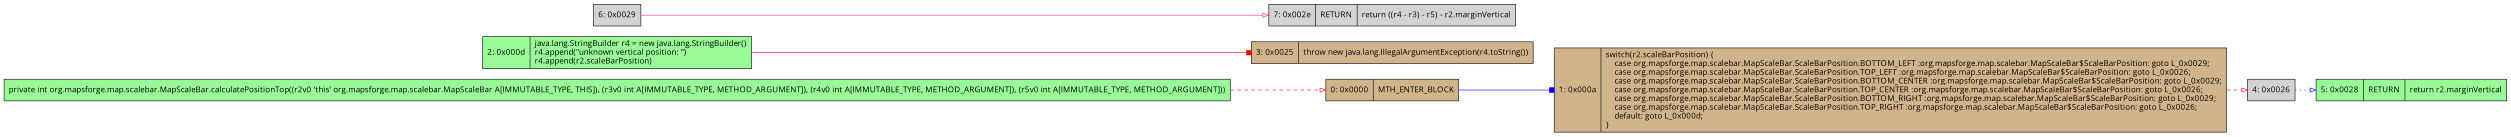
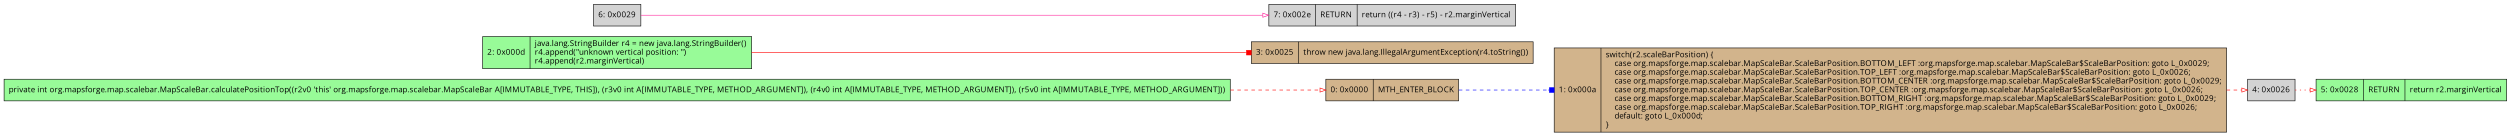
(593, 61) -> (590, 61)
(1503, 90) -> (1503, 90)
(2303, 90) -> (2303, 90)
